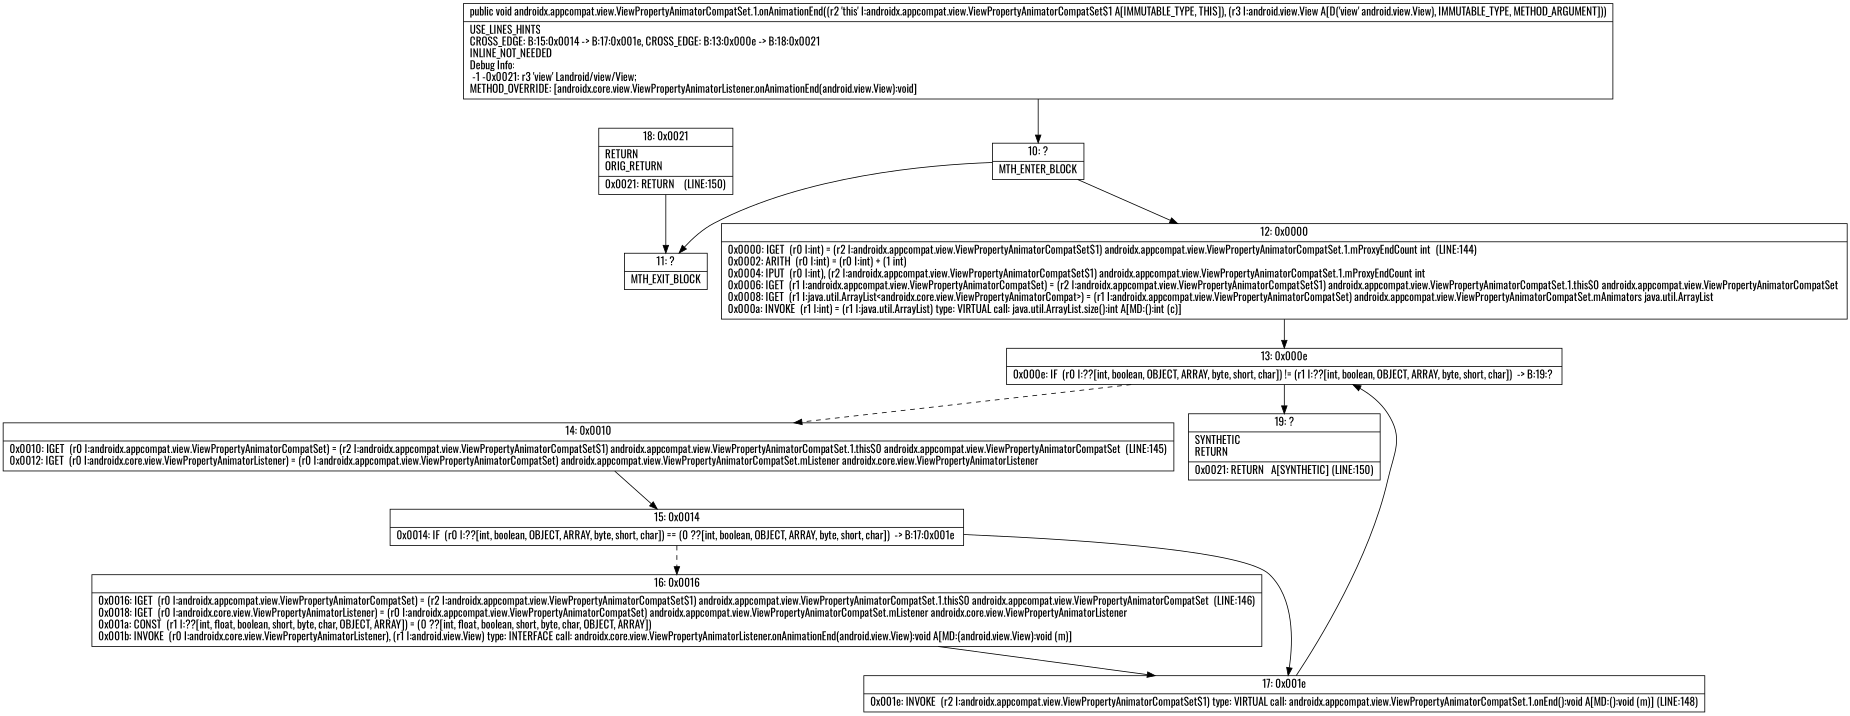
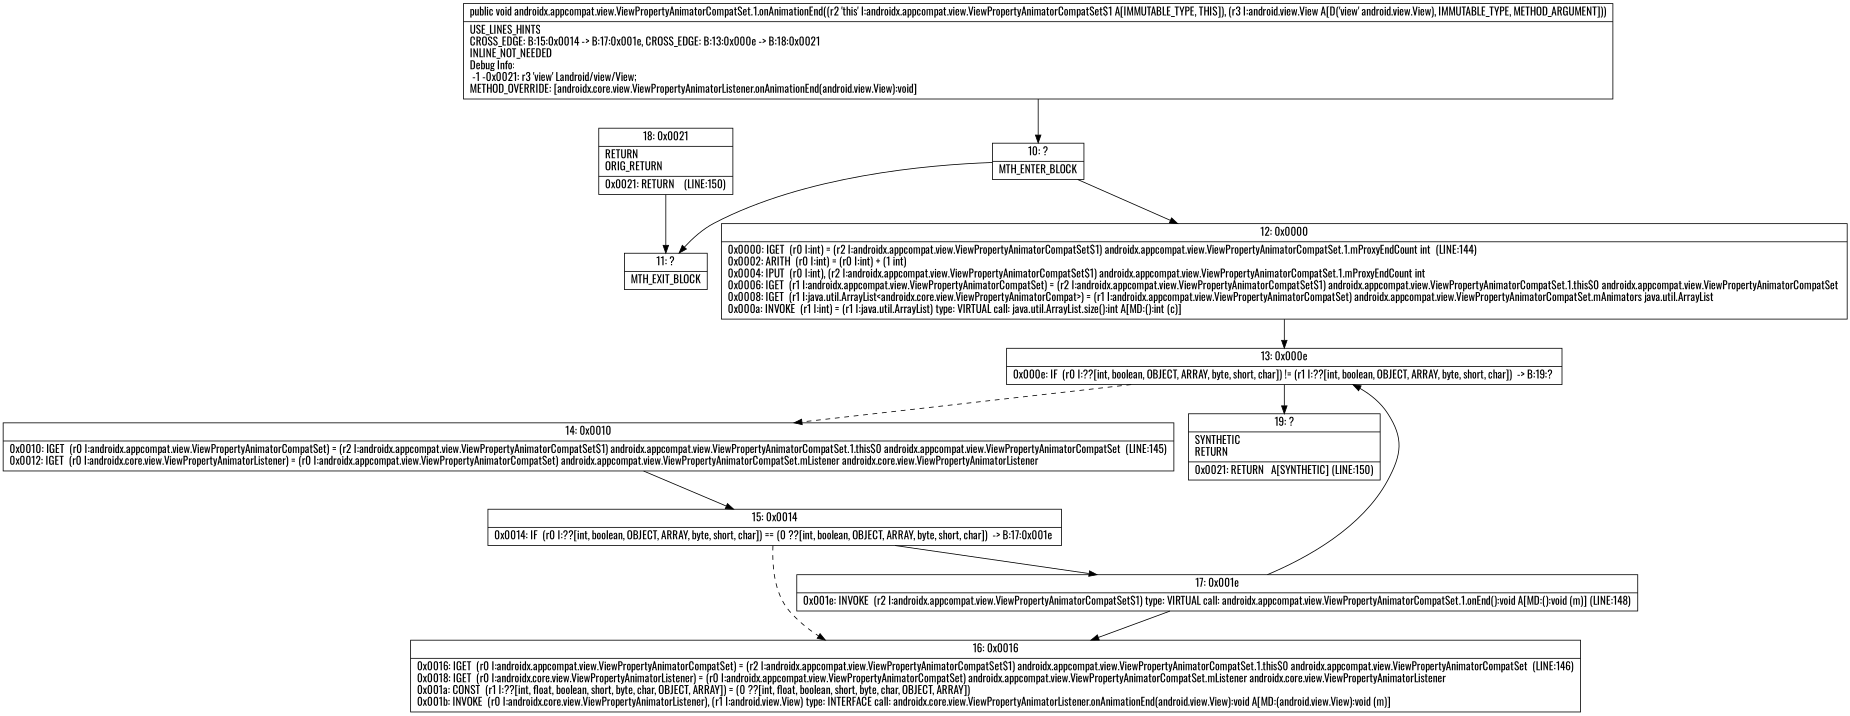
(1043, 661) -> (1134, 624)
